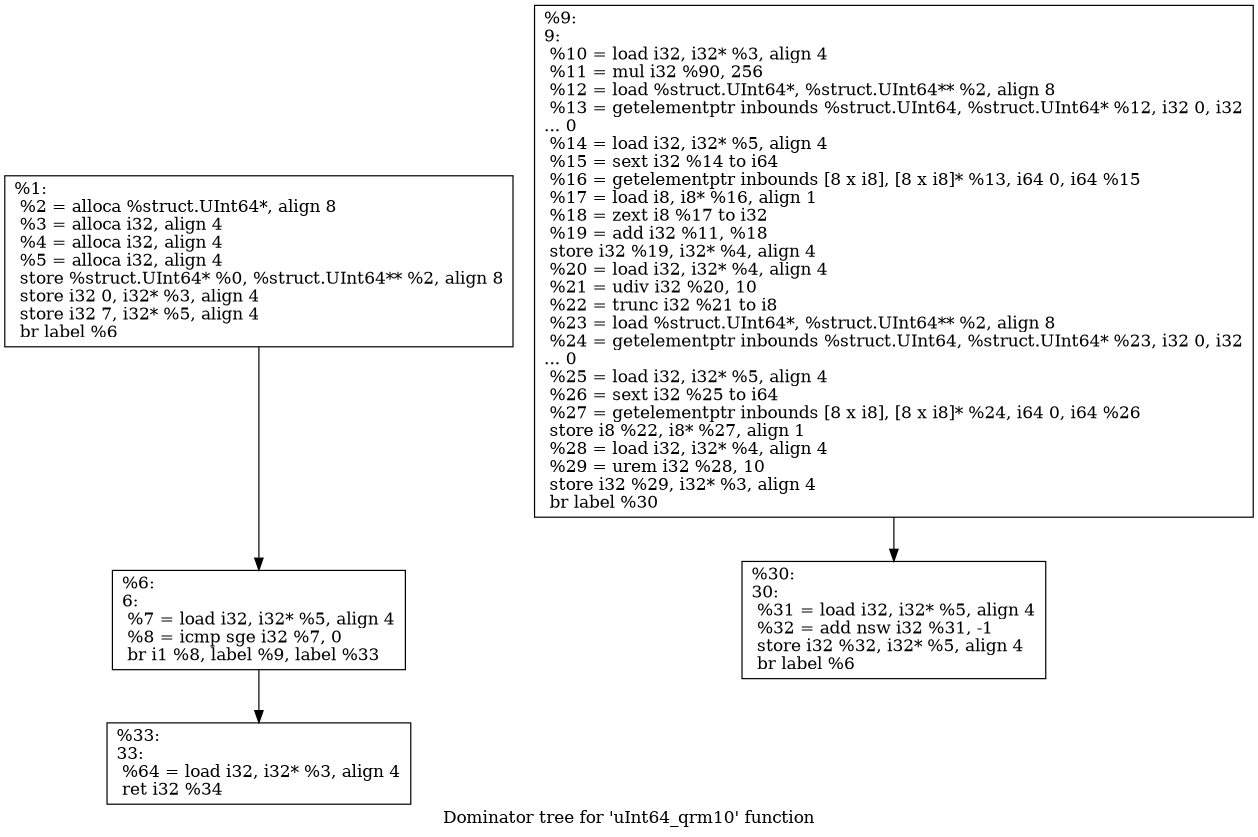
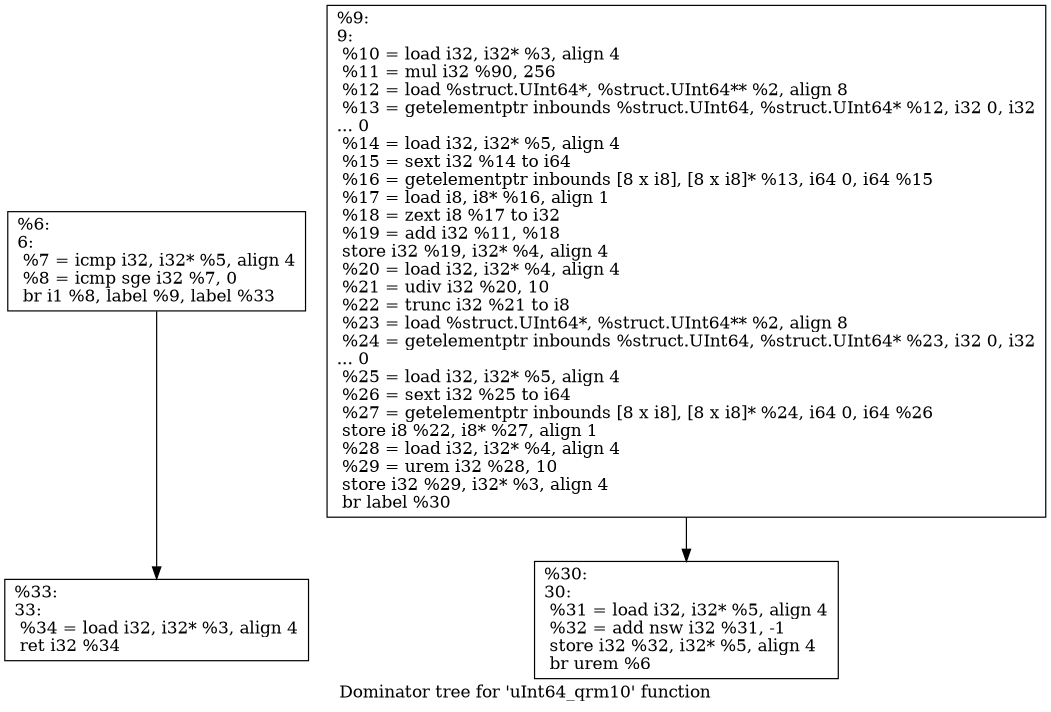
(259, 261) -> none
(259, 619) -> (157, 261)
(804, 664) -> (598, 664)
(259, 772) -> (157, 628)
